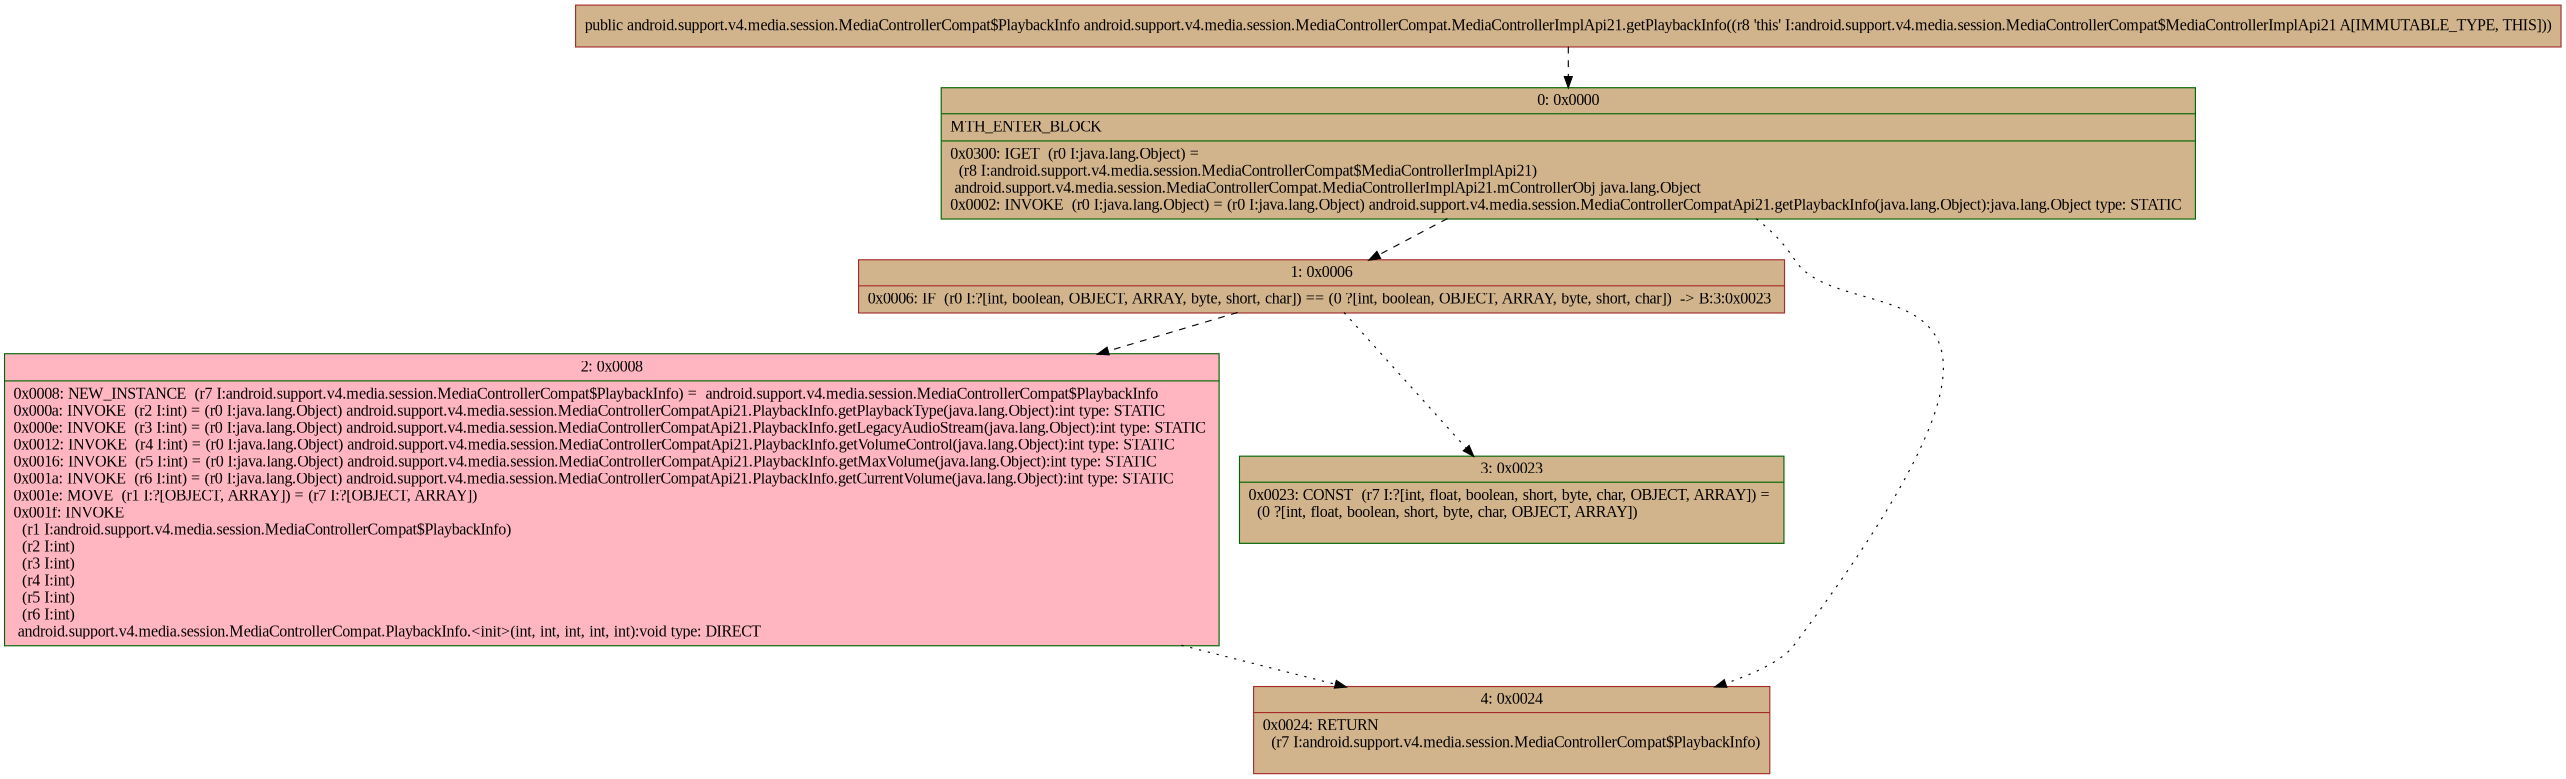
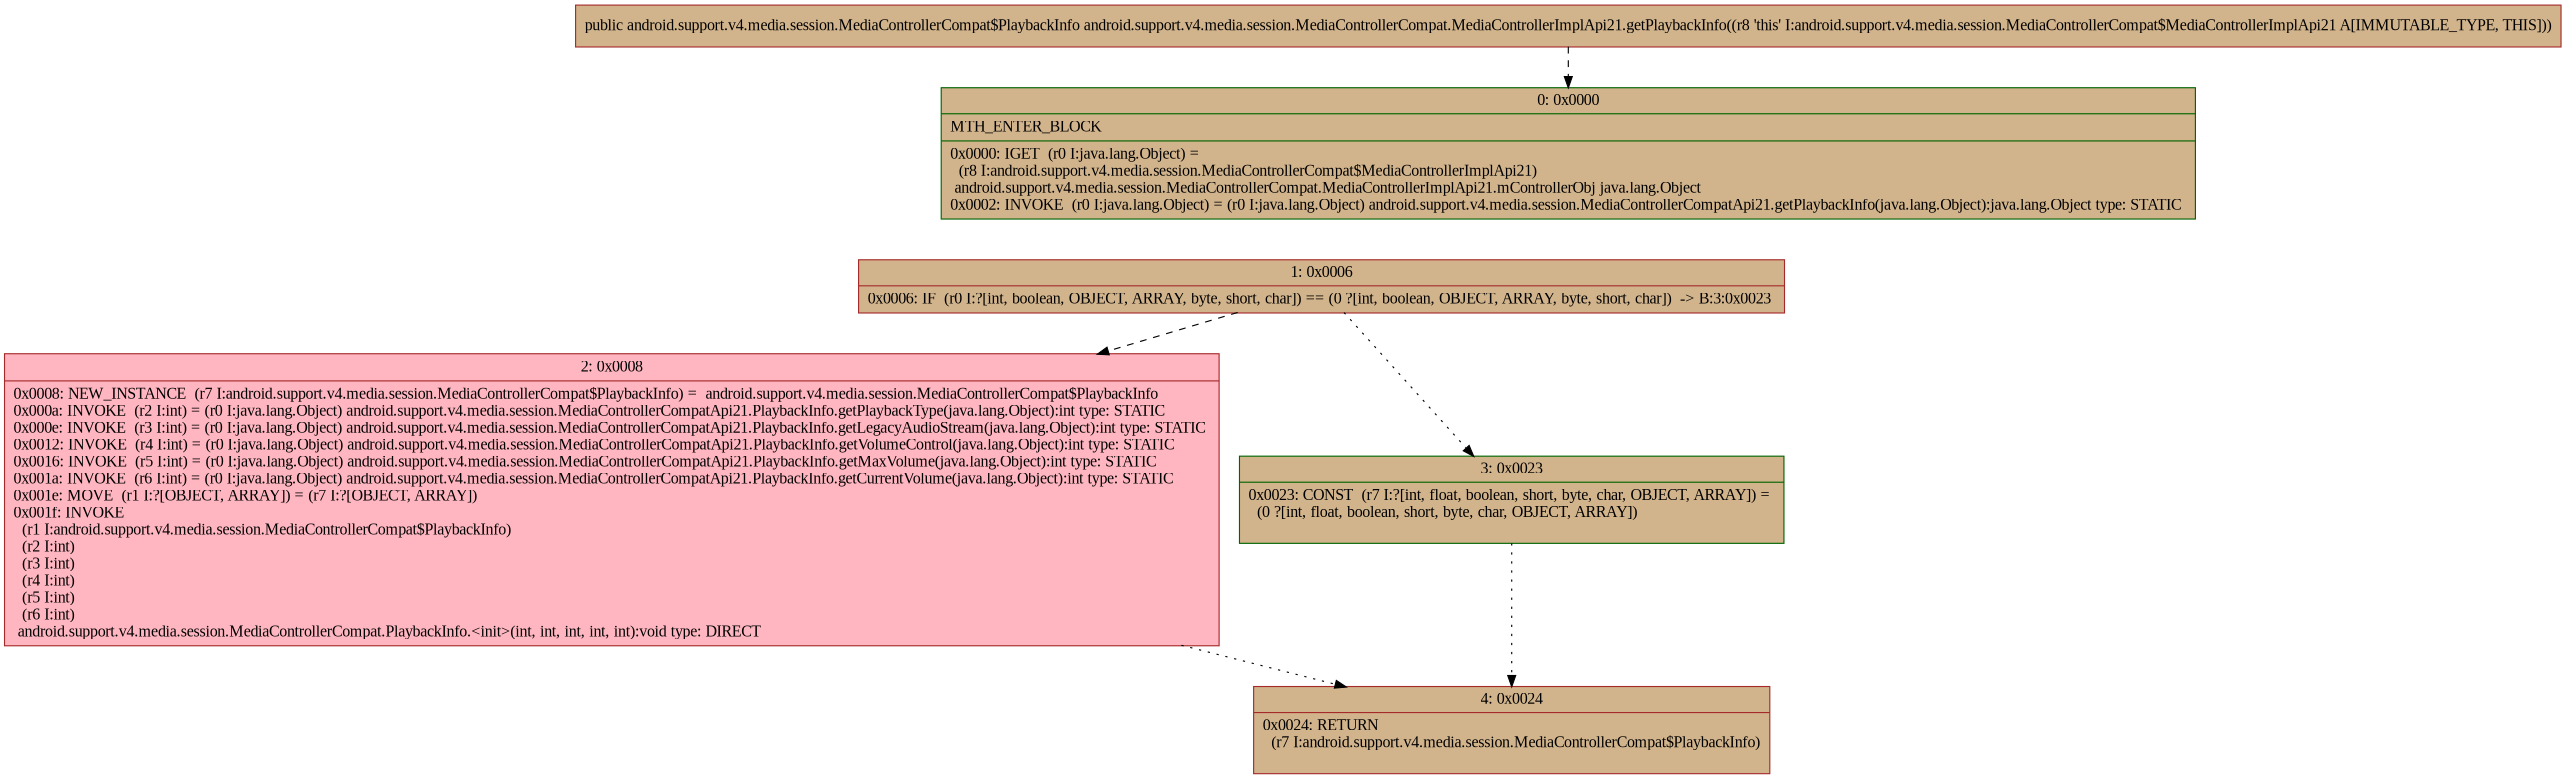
(1077, 154) -> (1077, 154)
(1413, 237) -> none
(1924, 437) -> (1512, 609)
(612, 500) -> (612, 500)
